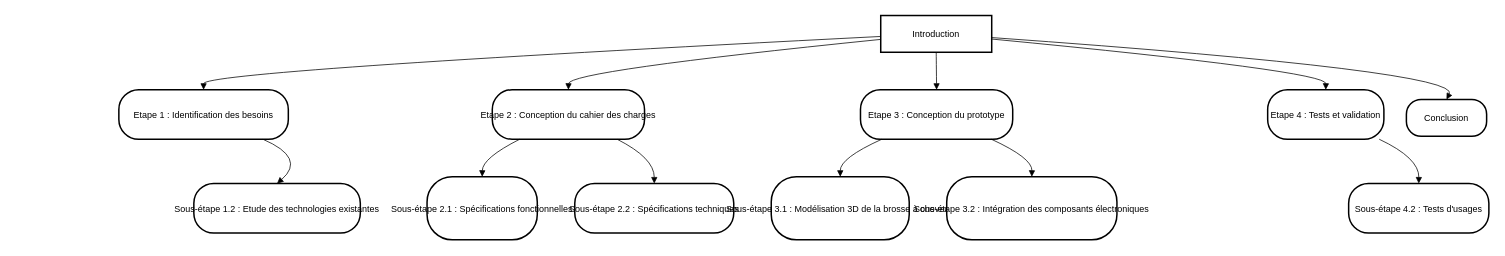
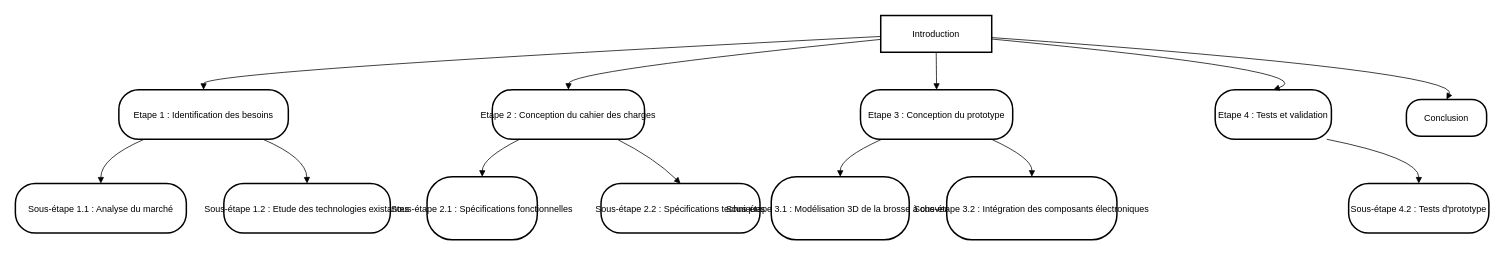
(1326, 114) -> (1274, 114)
none -> (118, 153)
none -> (101, 208)
(277, 208) -> (307, 208)
(654, 208) -> (681, 208)
(1419, 209) -> (1419, 209)
